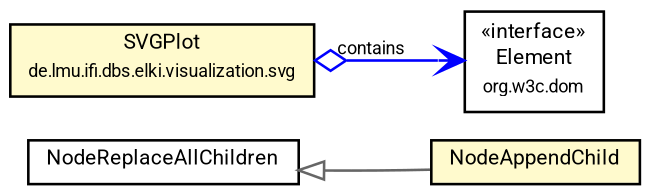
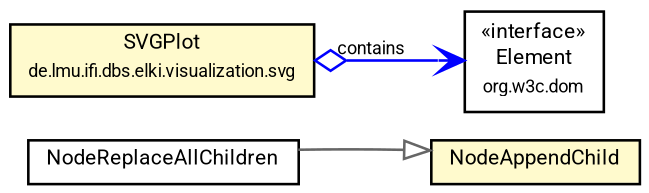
(377, 170) -> (351, 149)
